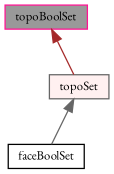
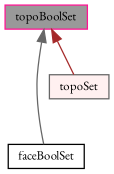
(60, 128) -> (37, 93)
